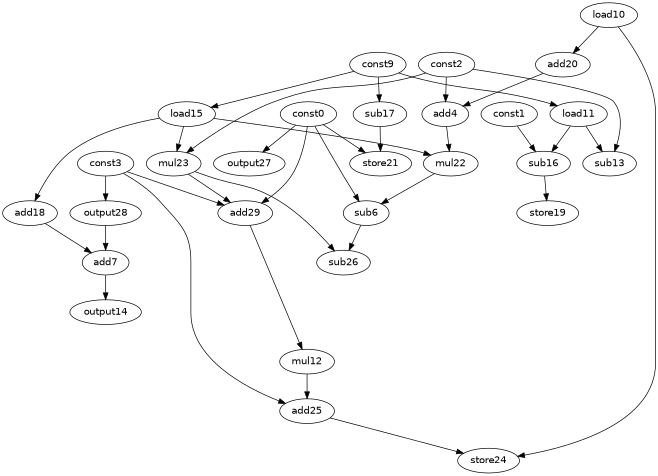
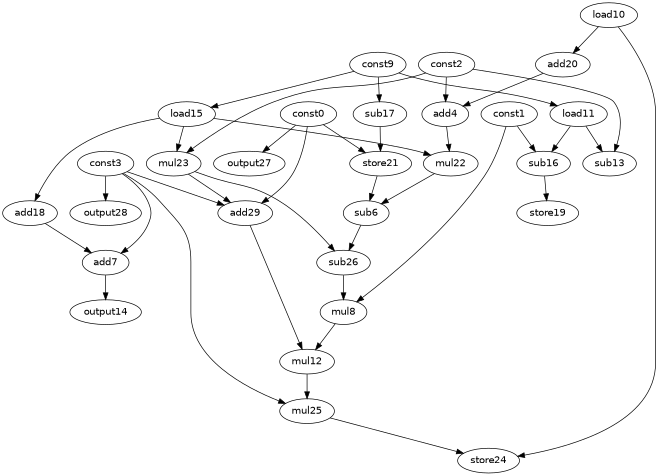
(335, 161) -> (374, 185)
(106, 235) -> (151, 210)
none -> (344, 312)
(307, 411) -> (307, 411)
